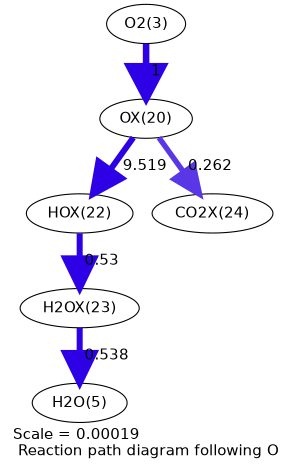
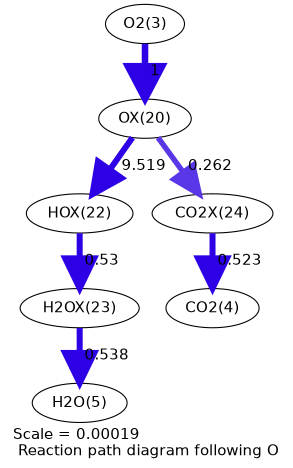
none -> (213, 308)
